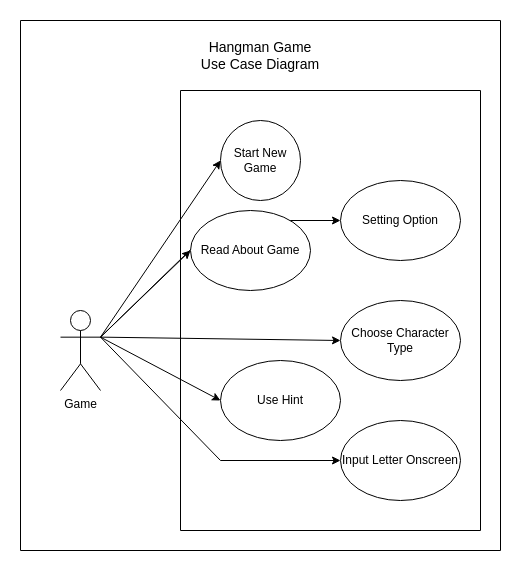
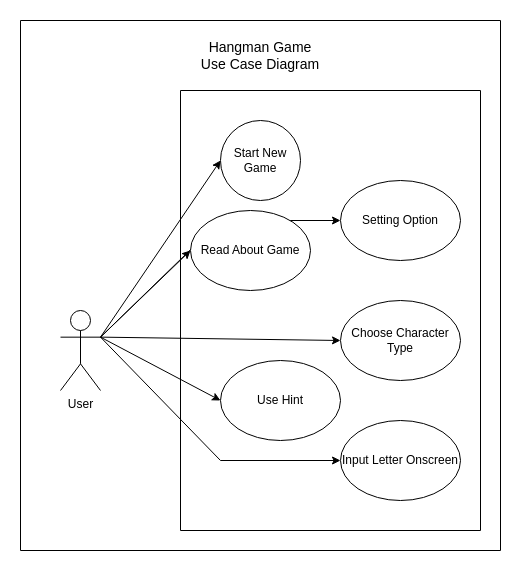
(81, 405) -> (81, 405)
